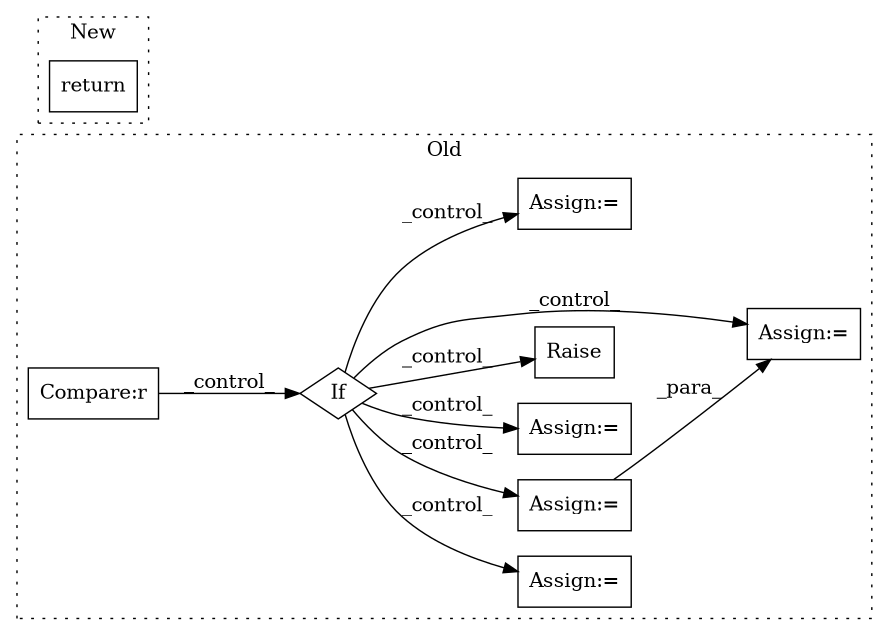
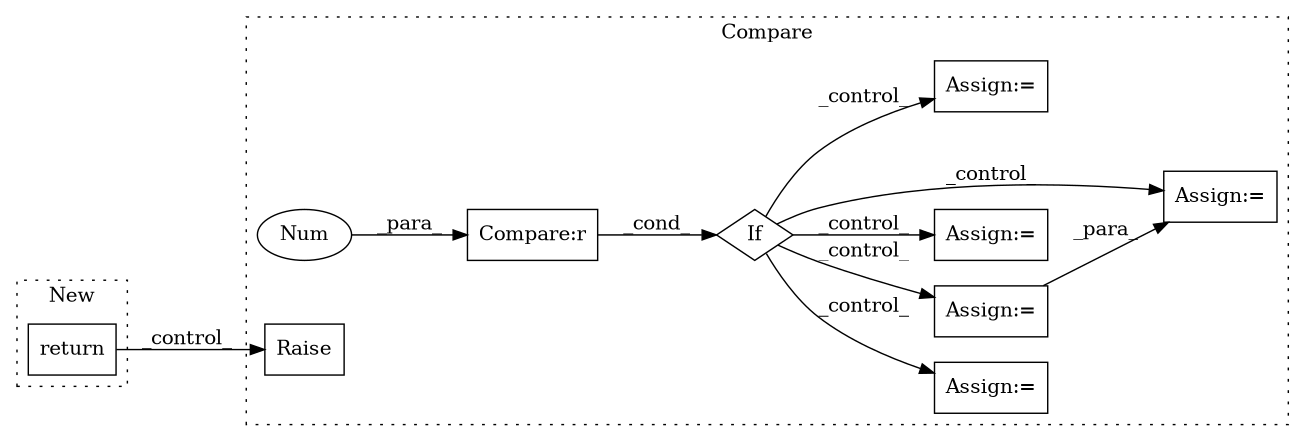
(444, 151) -> (767, 33)
none -> (304, 235)
(445, 375) -> (183, 350)
(229, 383) -> (657, 224)
